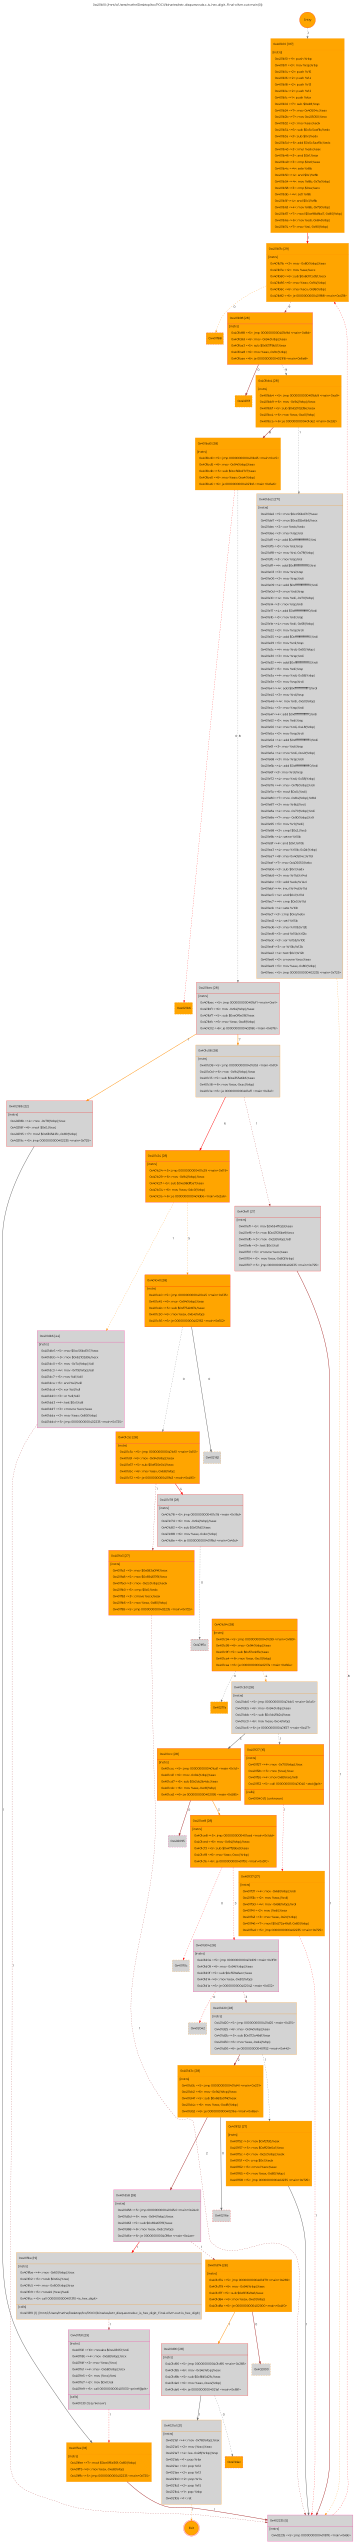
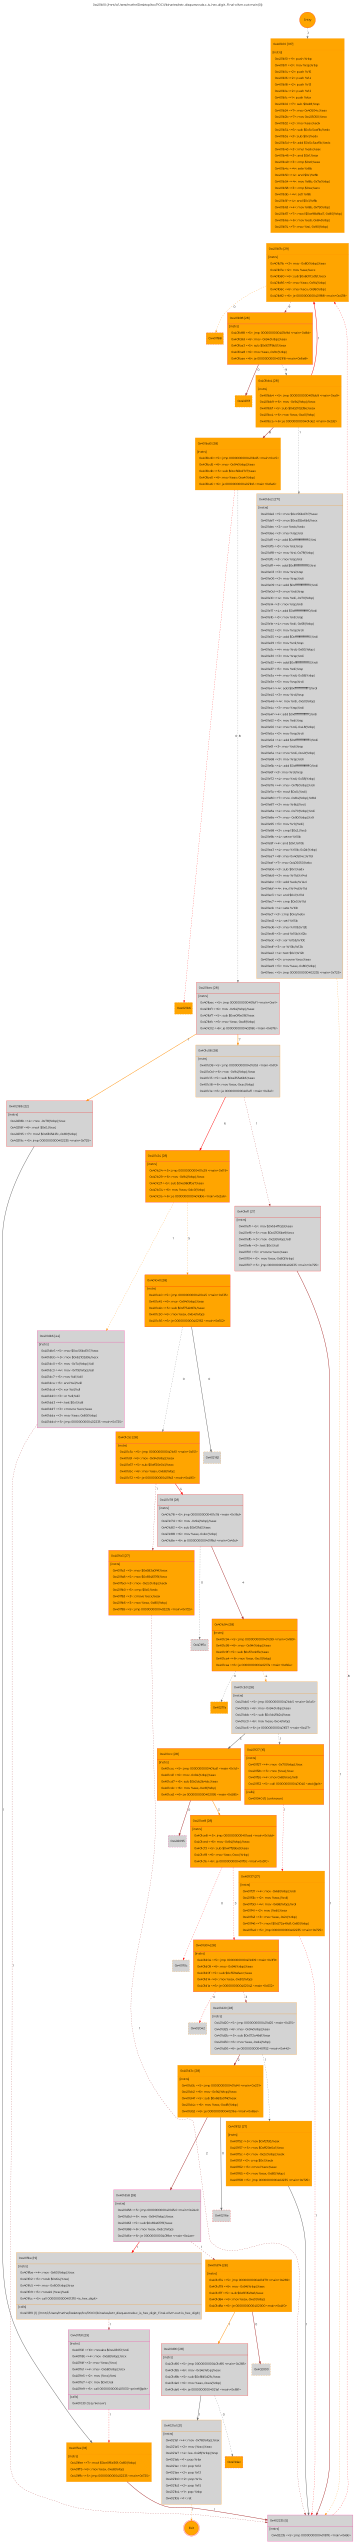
(308, 237) -> (317, 340)
none -> (227, 1582)
(236, 1966) -> (236, 1966)
